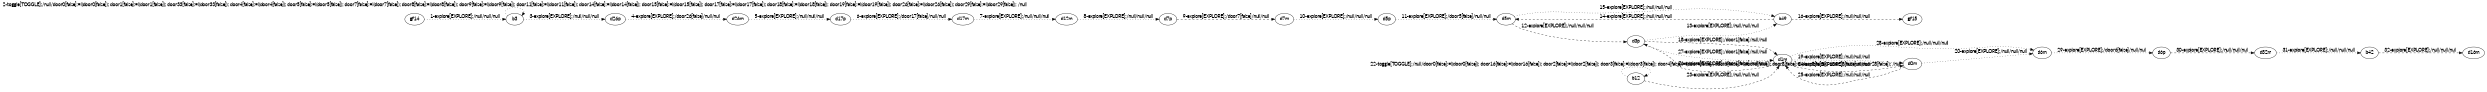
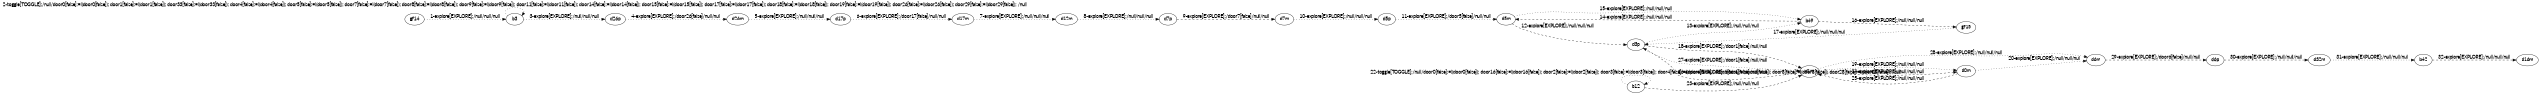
none -> (1802, 37)
(2100, 53) -> (2154, 60)
